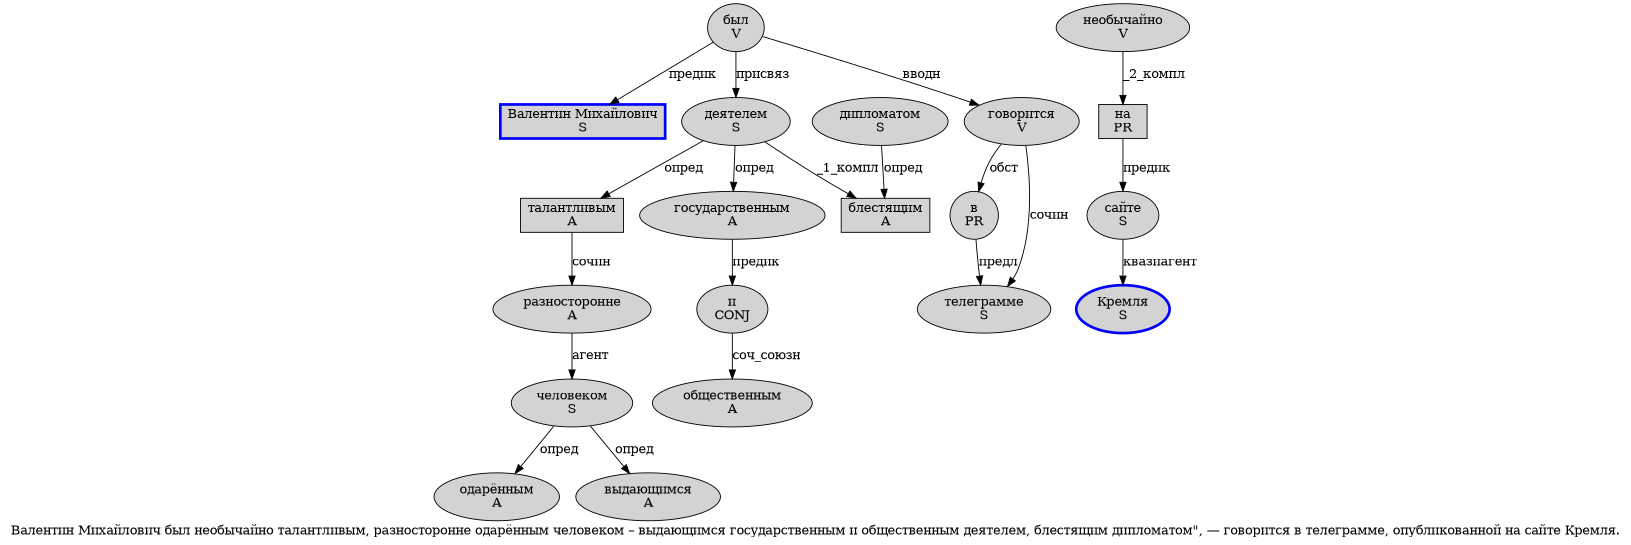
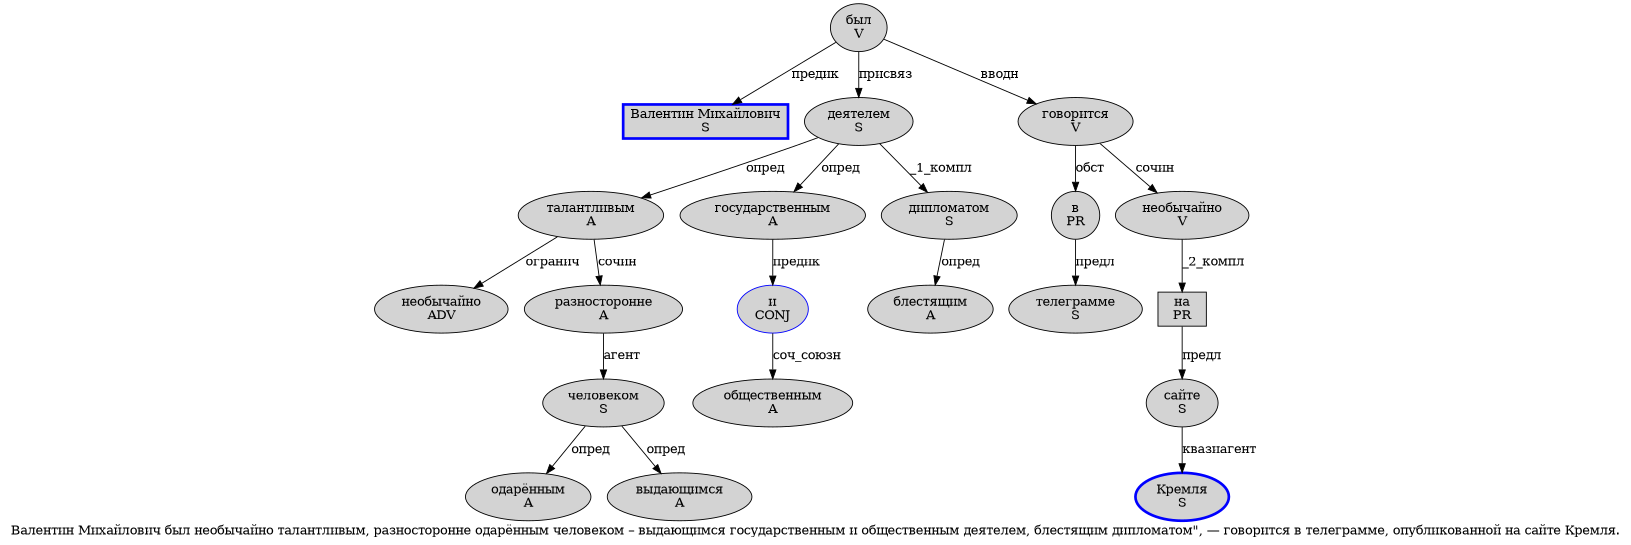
(1147, 168) -> (1202, 356)
(806, 169) -> (900, 165)
(1029, 214) -> (1125, 165)
(572, 215) -> (591, 215)
(886, 215) -> (930, 309)
none -> (441, 309)
(732, 309) -> (773, 309)
